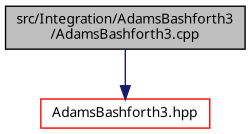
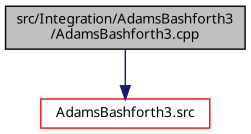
(125, 114) -> (125, 114)
